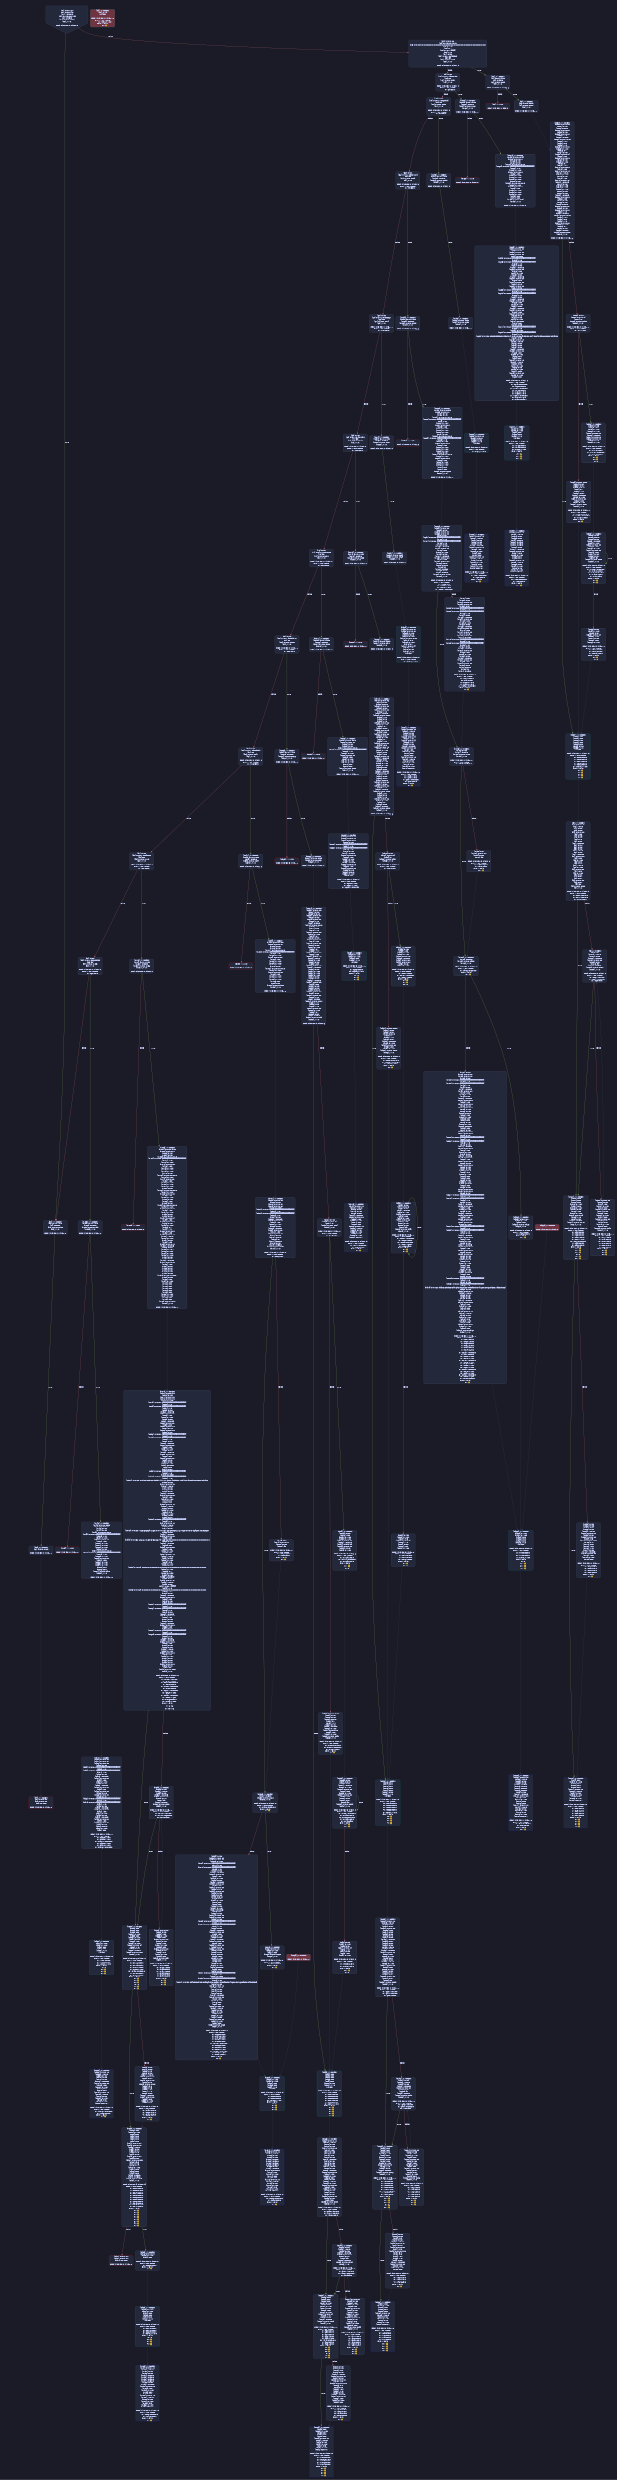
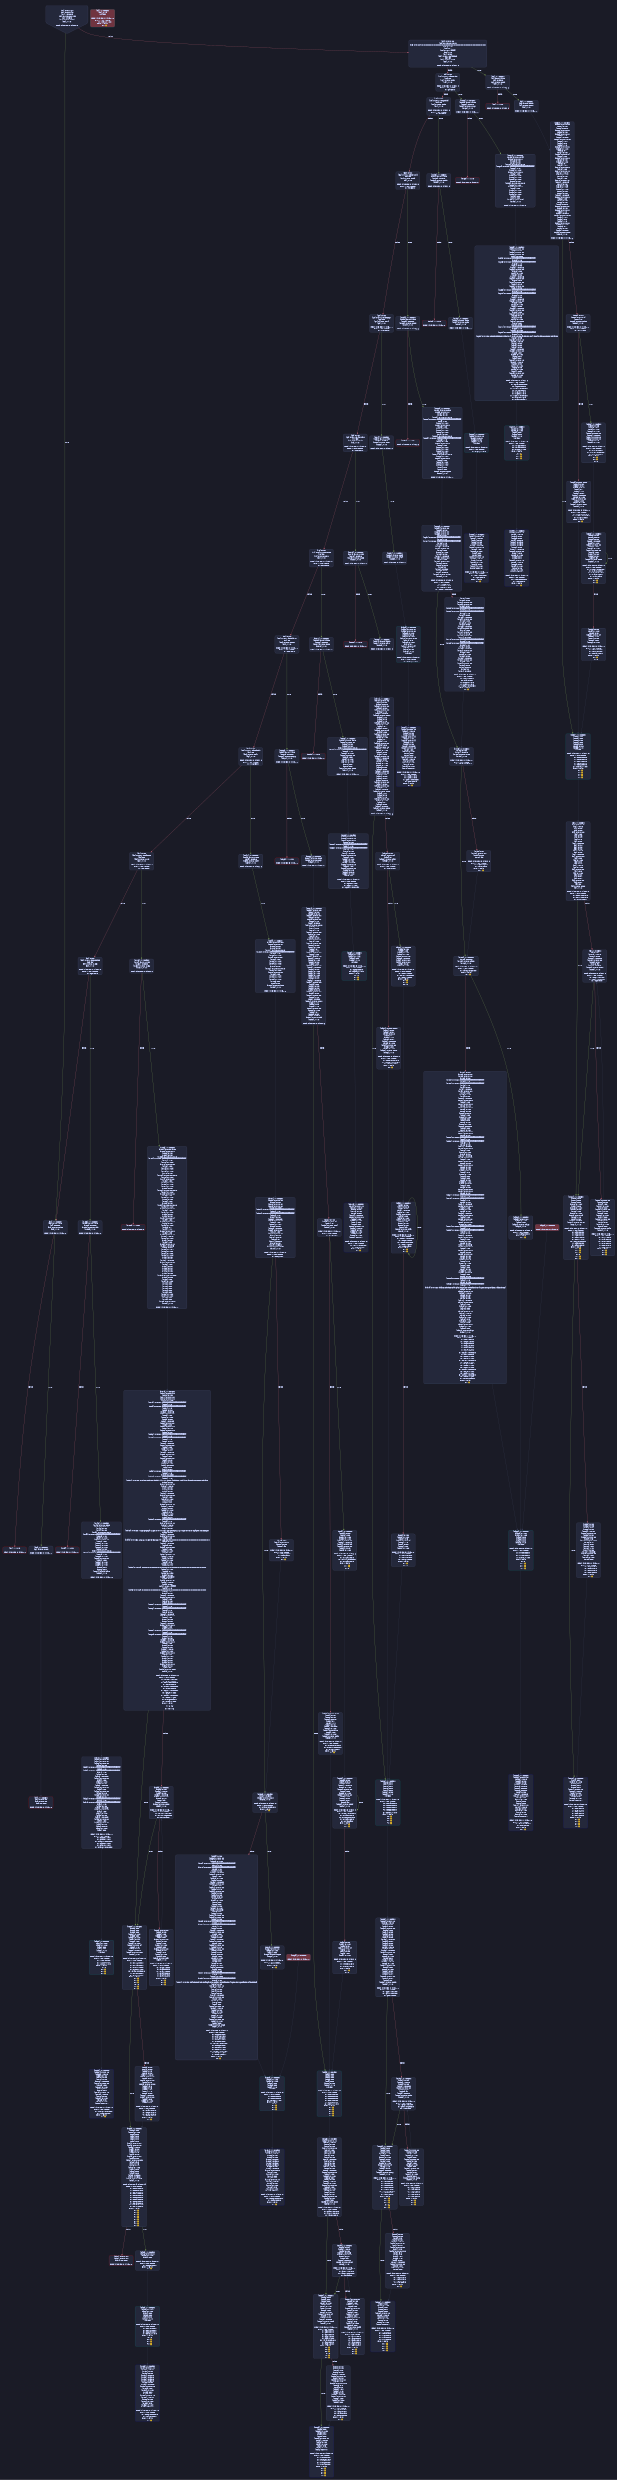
(498, 106) -> (498, 106)
none -> (434, 323)
(241, 966) -> none
none -> (15, 1550)
